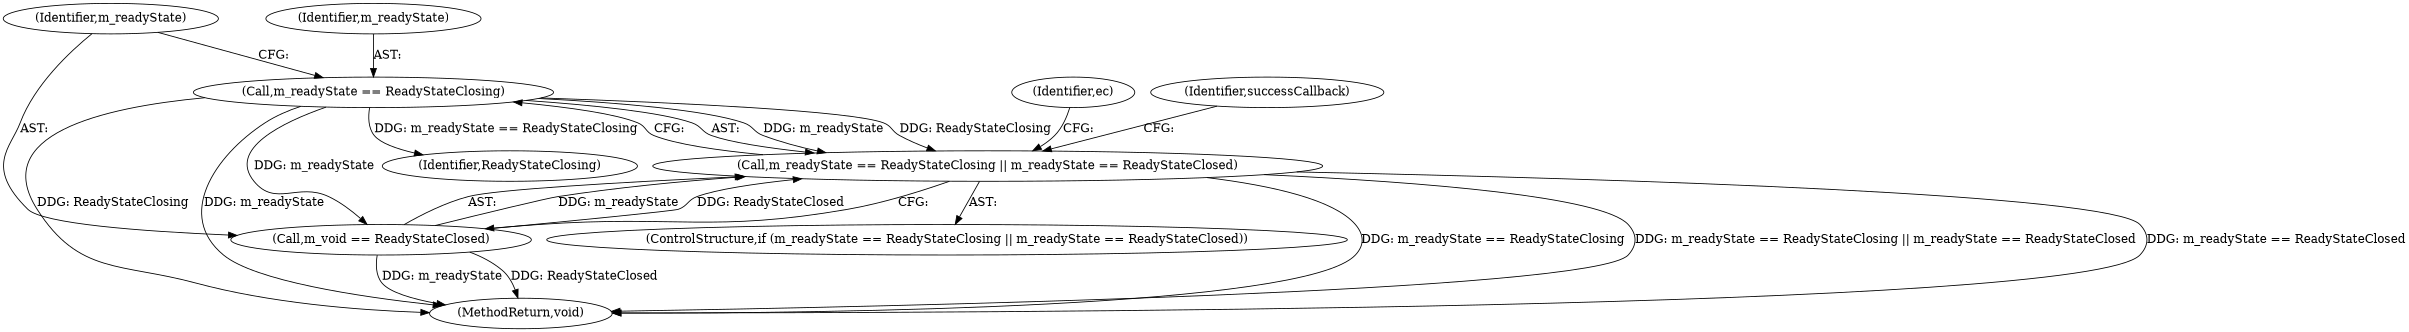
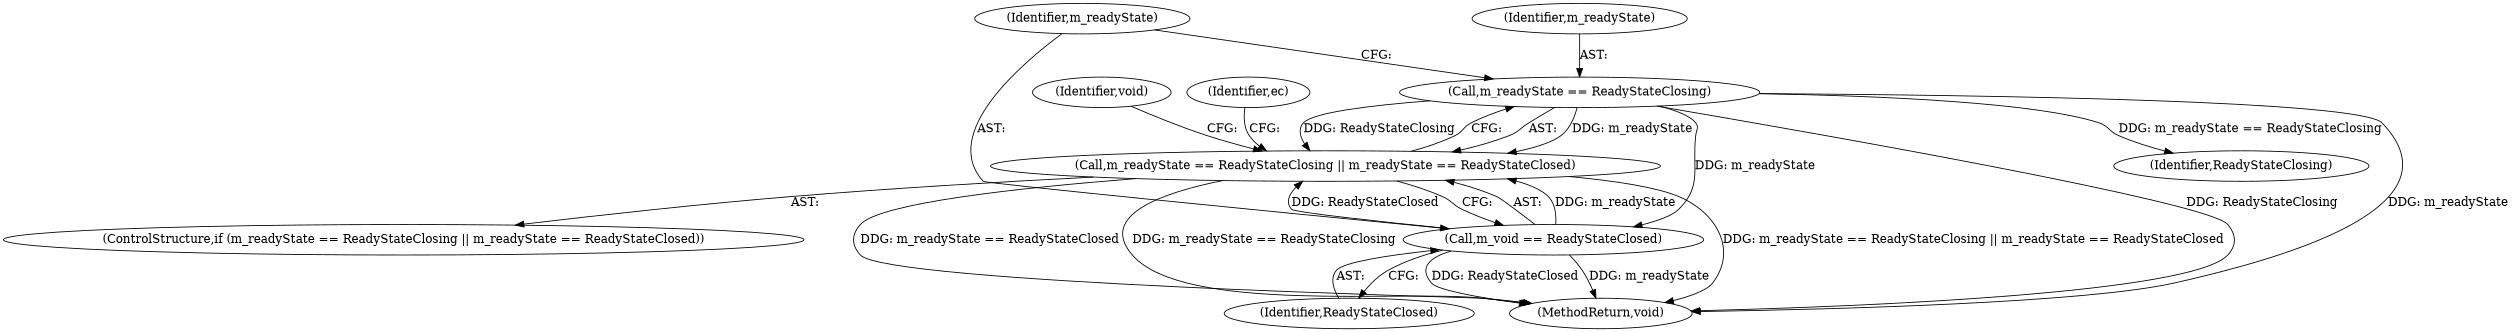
(1267, 92) -> (1102, 92)
none -> (1349, 313)
